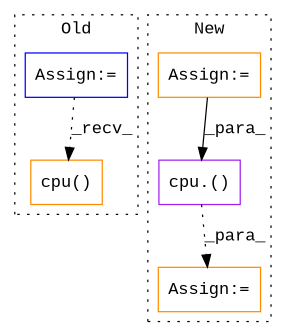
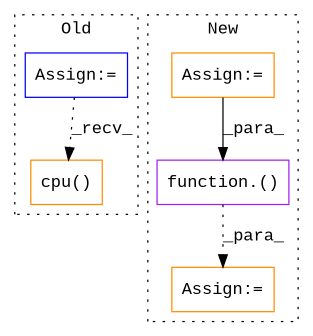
(200, 182) -> (223, 182)
